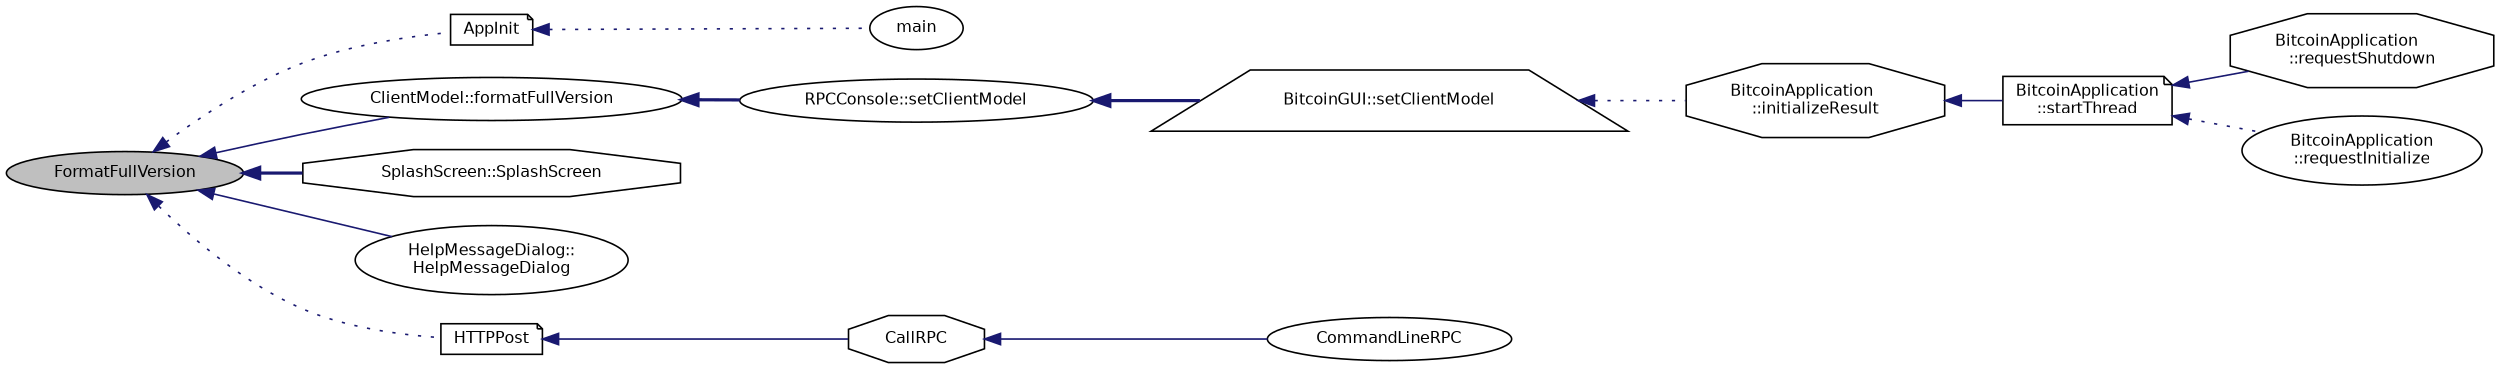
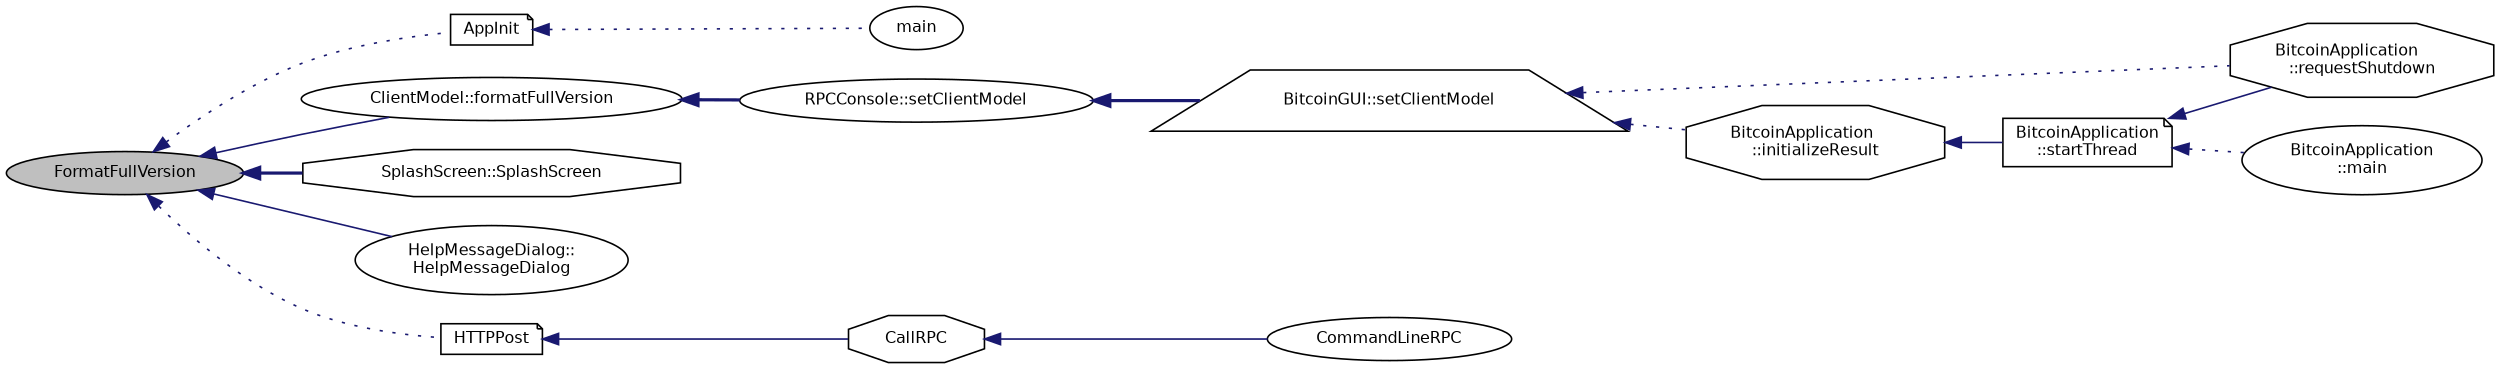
none -> (1906, 79)
(2362, 151) -> (2362, 160)
